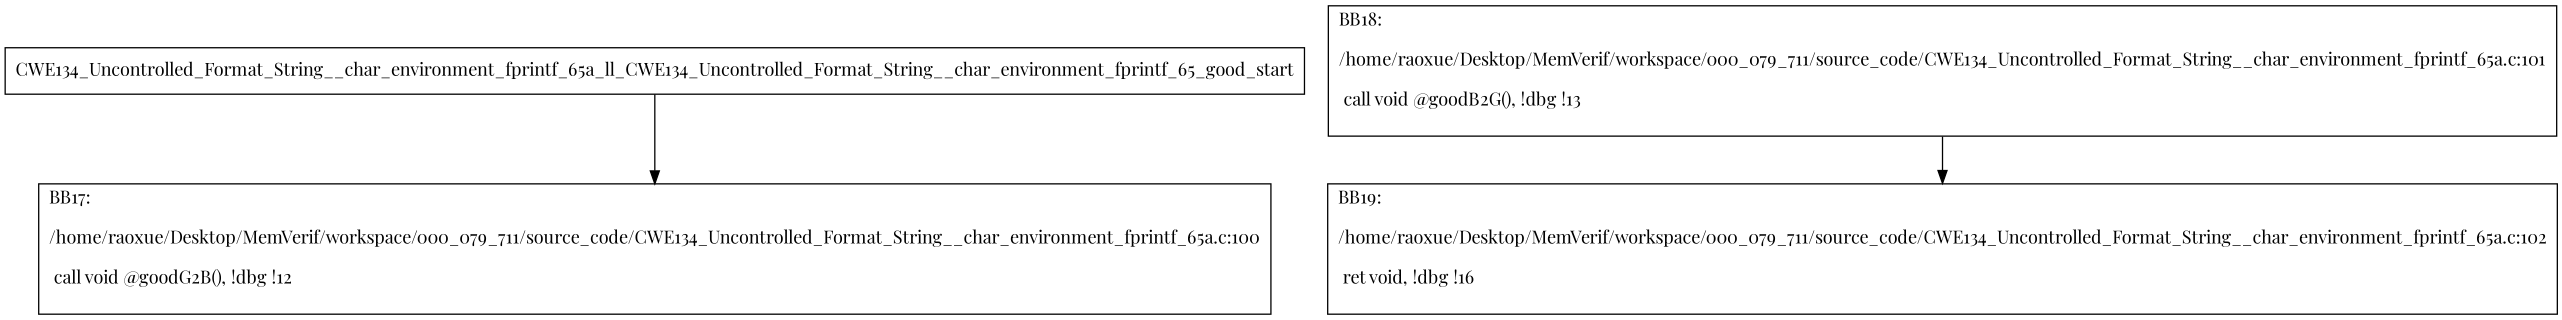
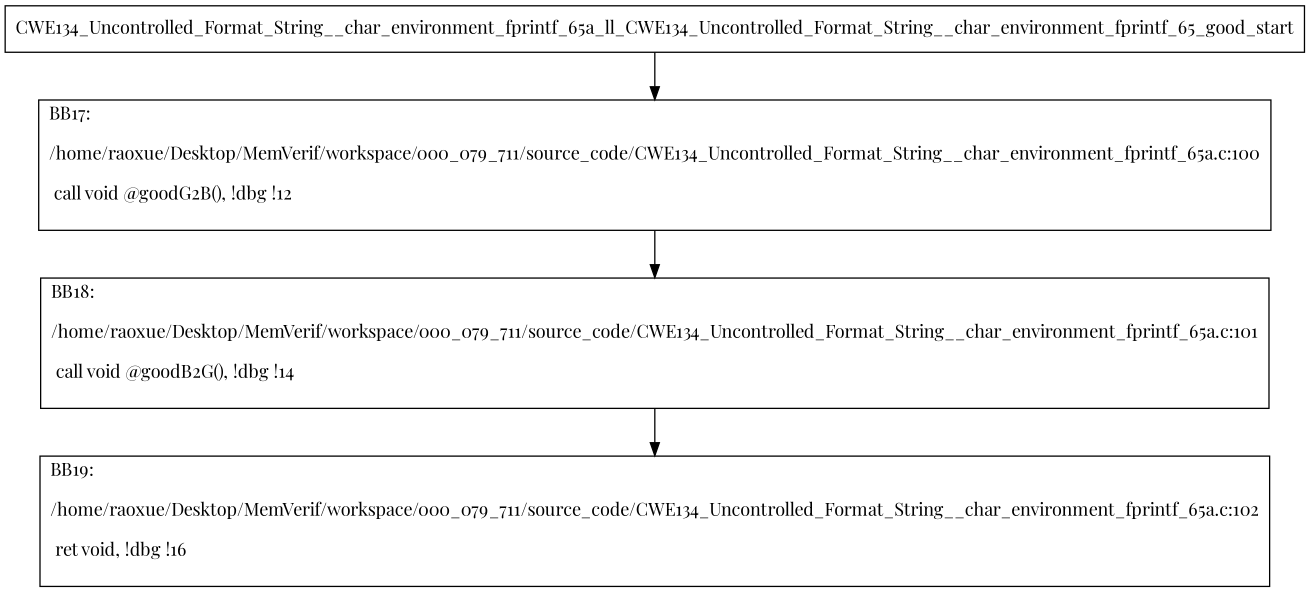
(1460, 100) -> (173, 372)
none -> (655, 248)
